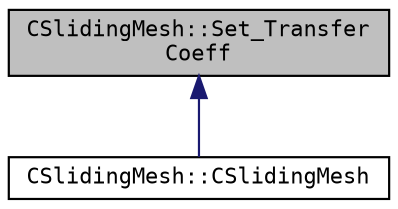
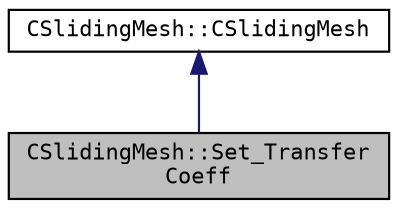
(199, 128) -> (199, 104)
